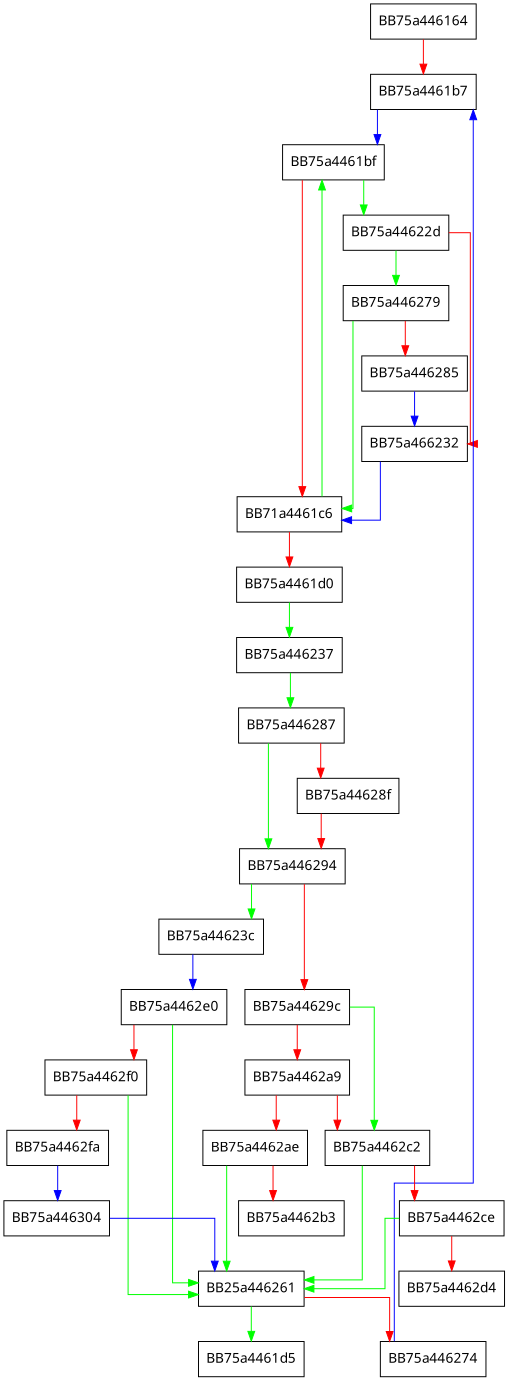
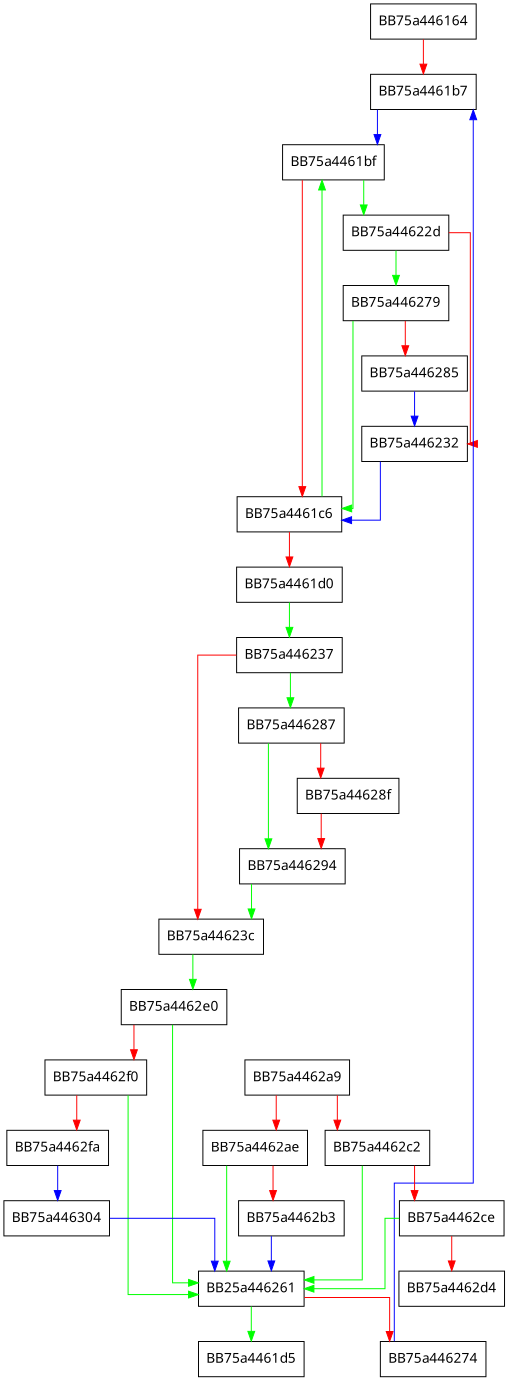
(415, 444) -> (415, 444)
(289, 514) -> (289, 514)
none -> (198, 763)
(193, 967) -> (193, 967)
(297, 1007) -> none
none -> (271, 1249)
